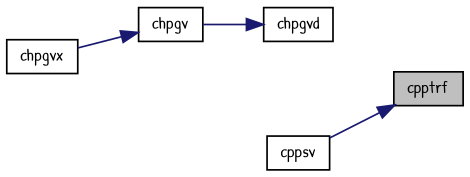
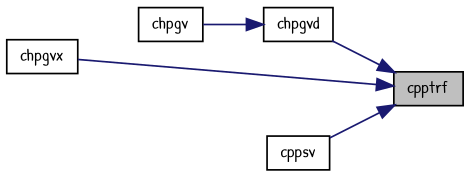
(100, 42) -> (227, 72)
none -> (356, 53)
